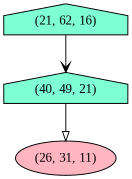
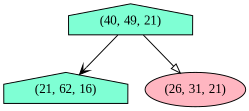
(66, 49) -> (102, 51)
(66, 158) -> (195, 90)
